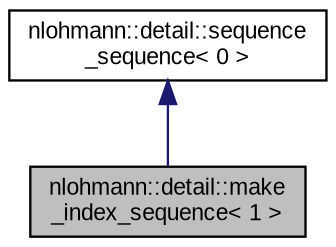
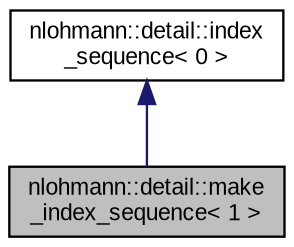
(168, 45) -> (147, 45)
